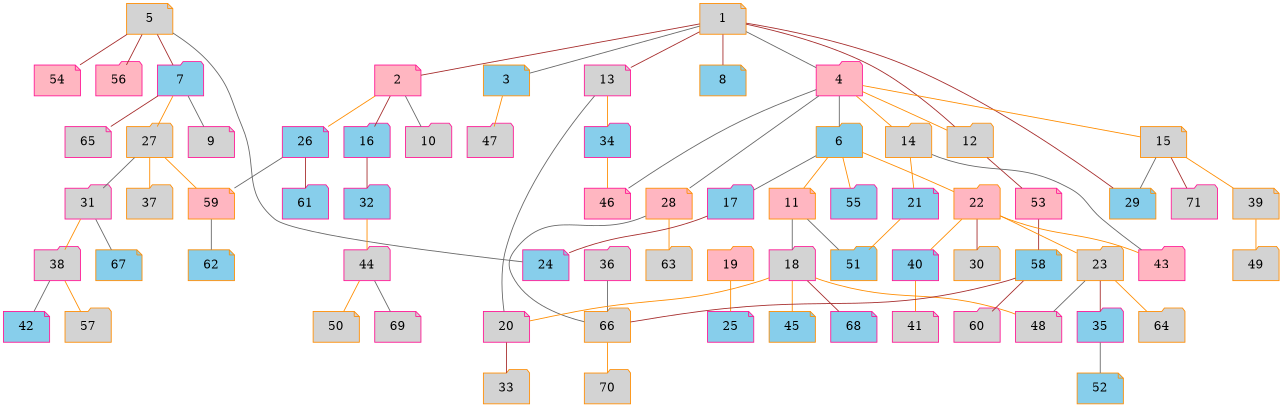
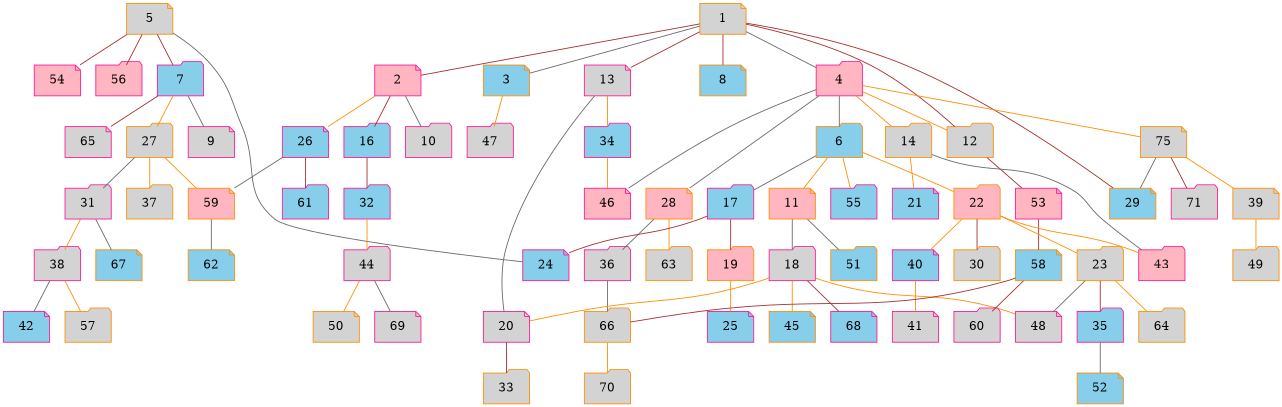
(1164, 142) -> (1164, 142)
(885, 234) -> none
none -> (731, 235)
(524, 241) -> (645, 228)
